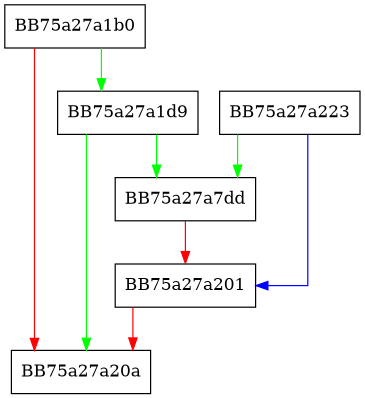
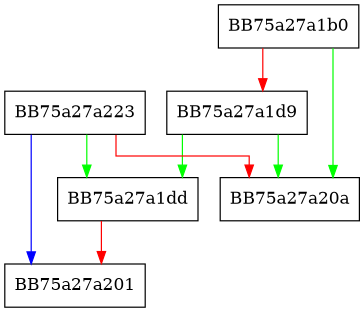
(101, 63) -> (263, 63)
(35, 193) -> (333, 107)
(185, 199) -> (128, 199)
(133, 323) -> (173, 156)
